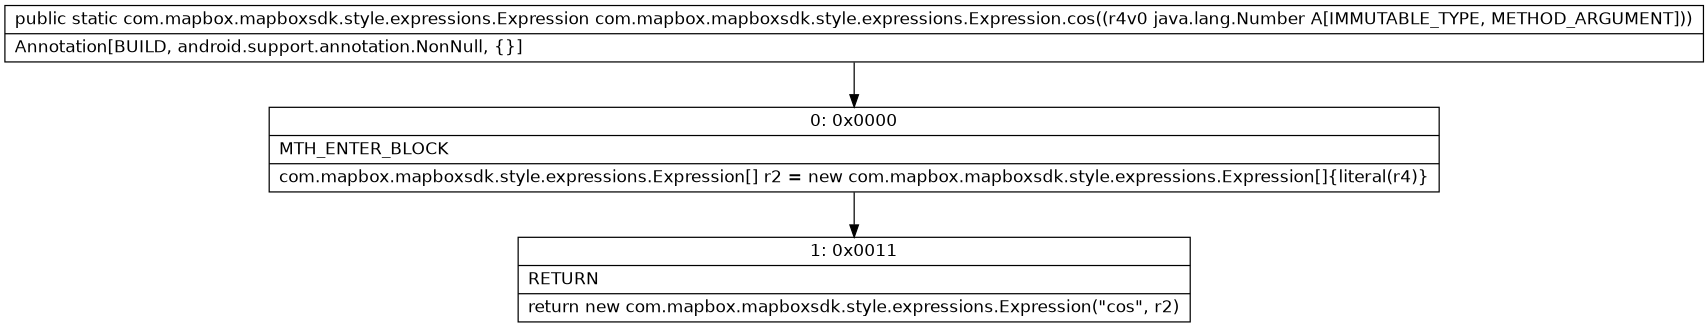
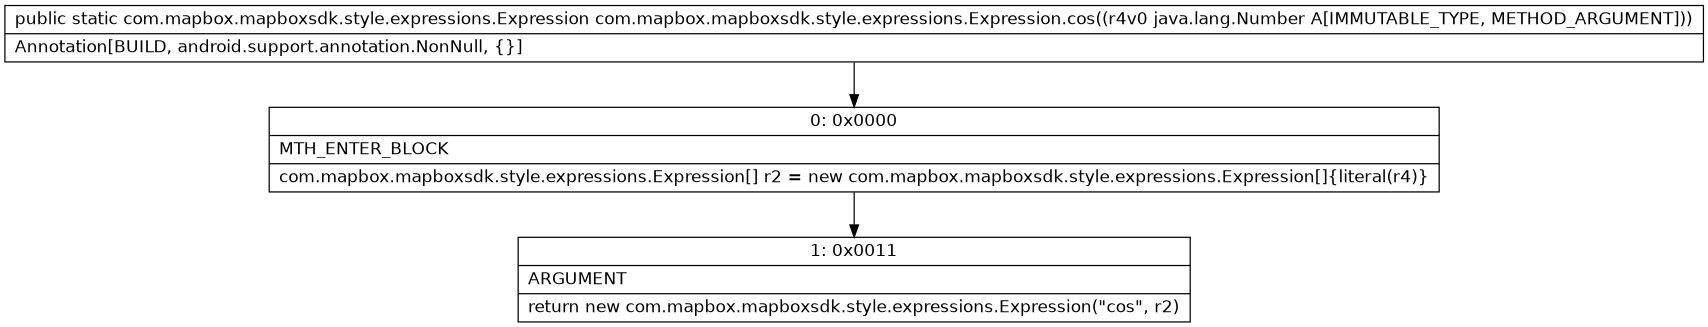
(564, 279) -> (578, 279)
